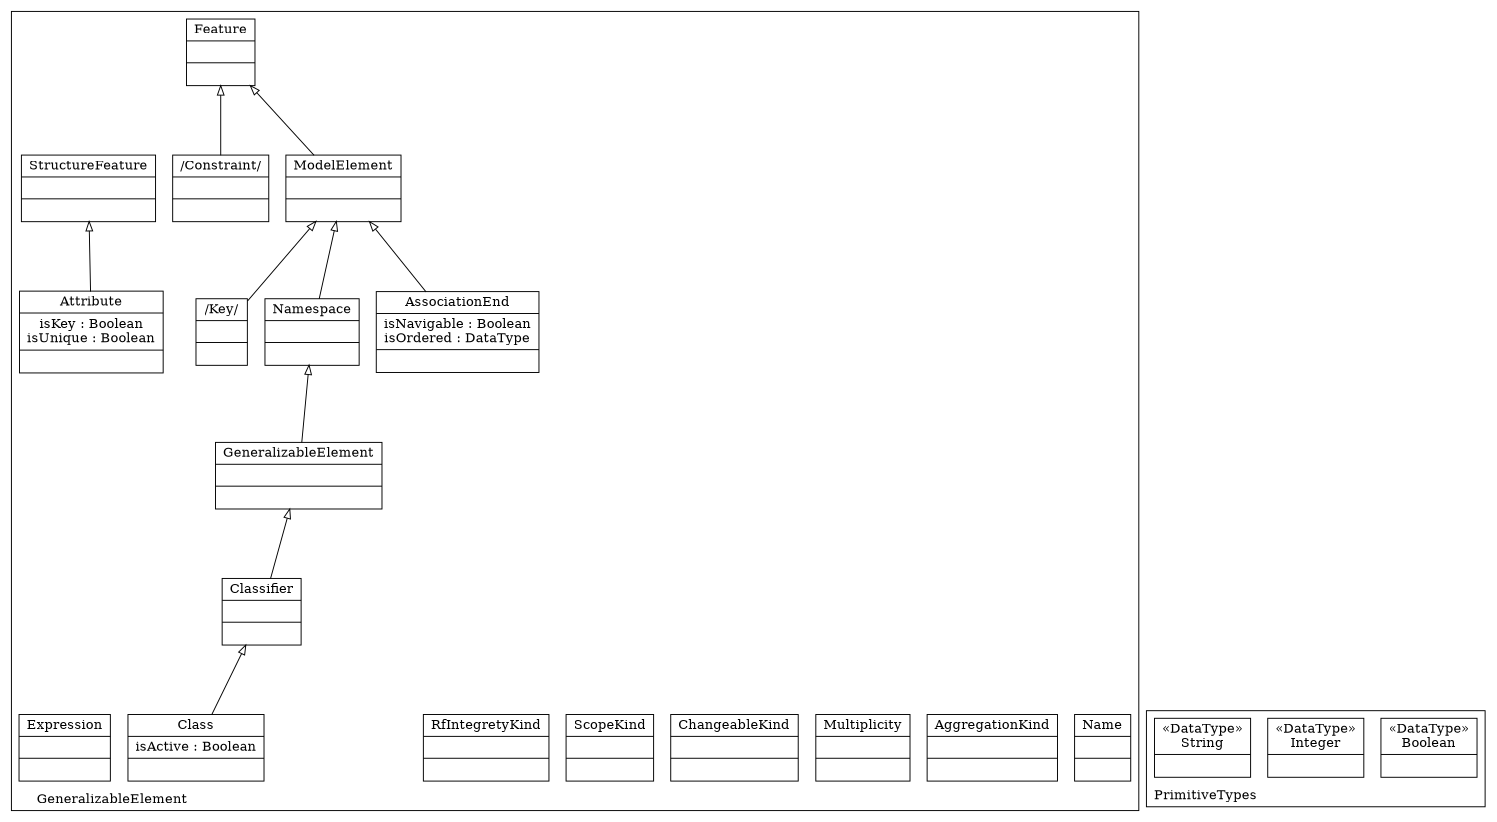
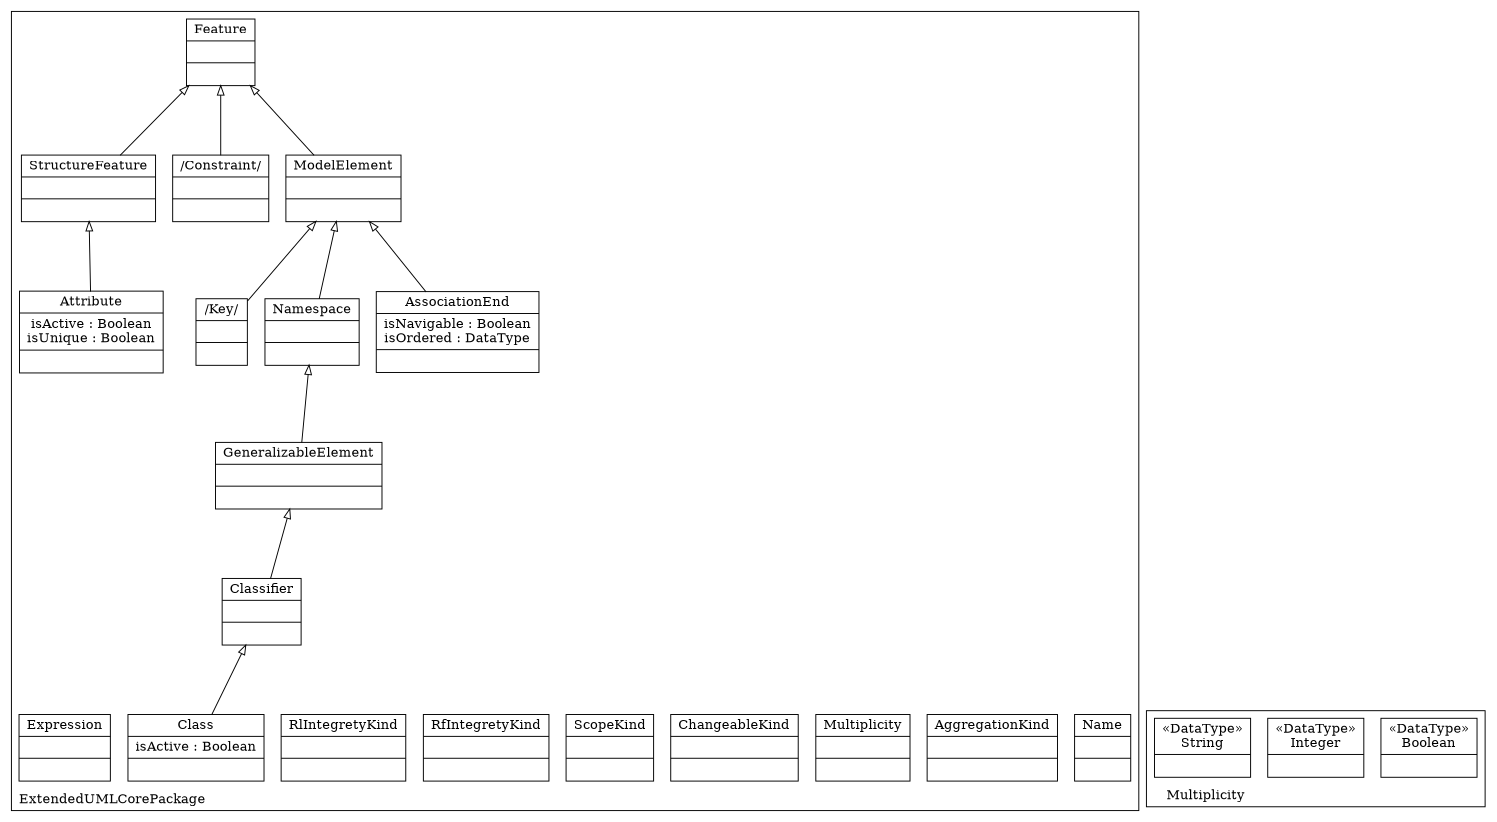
none -> (151, 124)
(91, 324) -> (91, 324)
none -> (343, 748)
(1206, 796) -> (1206, 796)
(112, 800) -> (112, 800)
